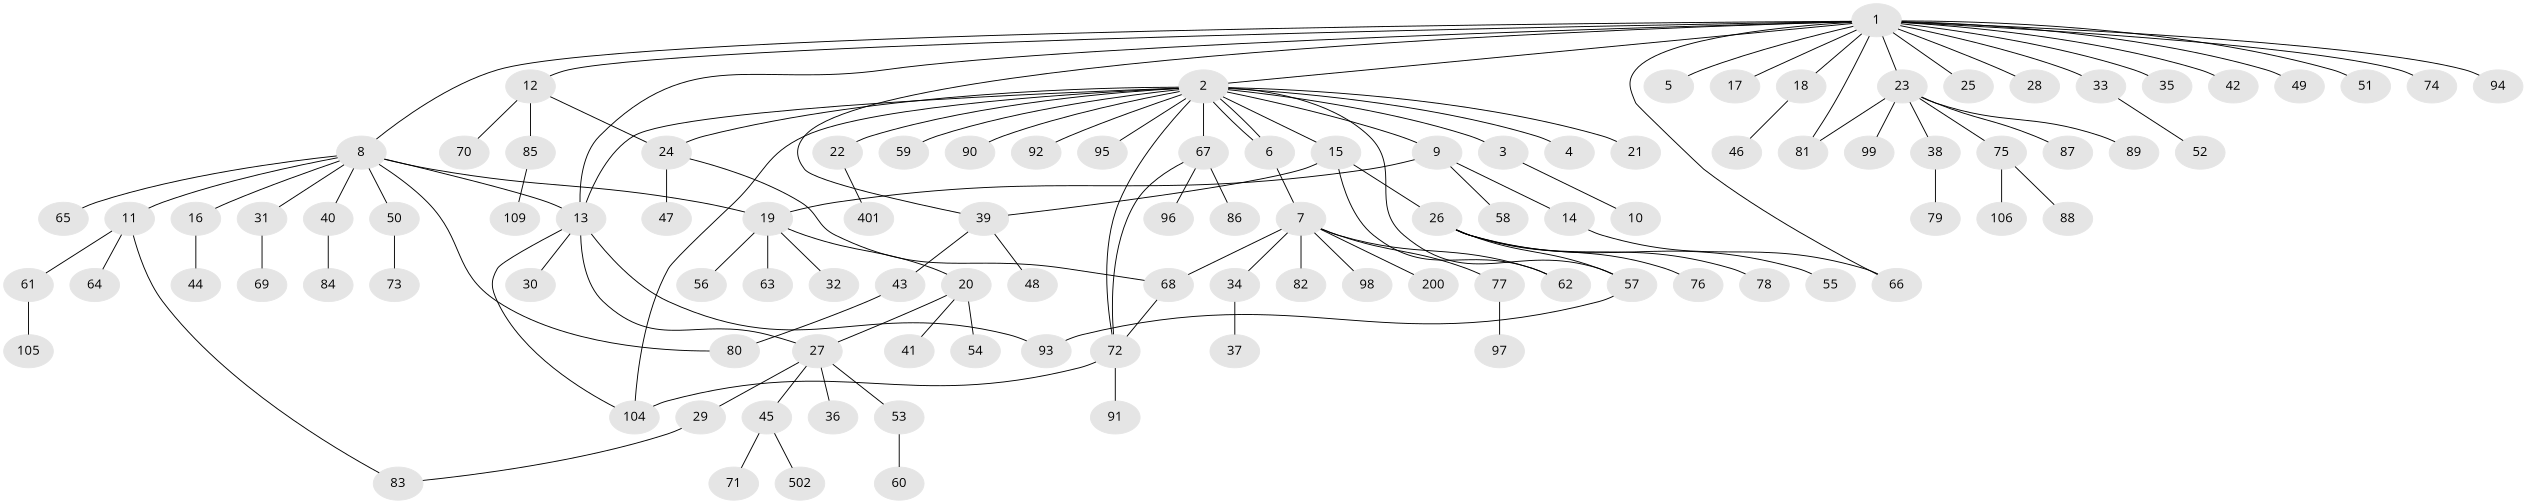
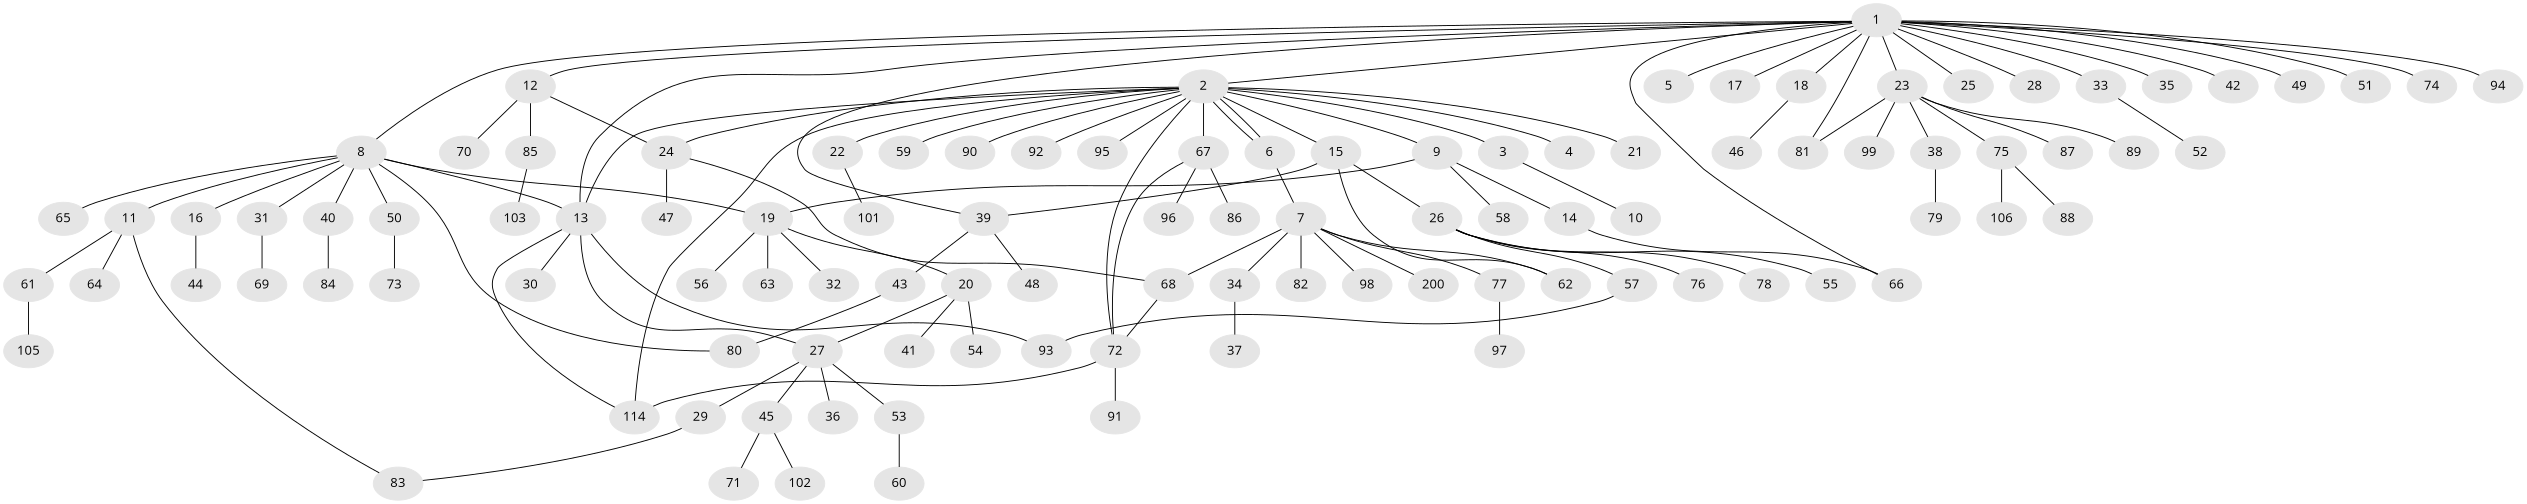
(515, 219) -> (515, 219)
(869, 219) -> (869, 219)
(1391, 219) -> none
(634, 417) -> (634, 417)
(800, 484) -> (800, 484)
